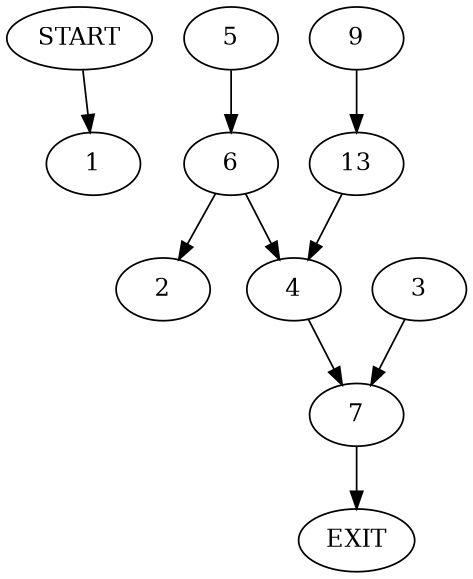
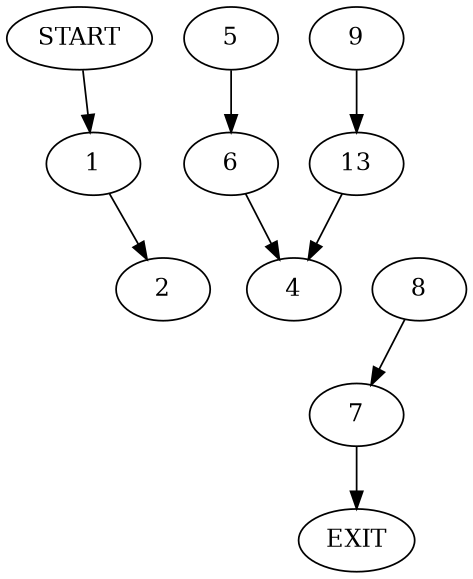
(201, 219) -> (124, 219)
(419, 289) -> (419, 289)
(321, 344) -> none
